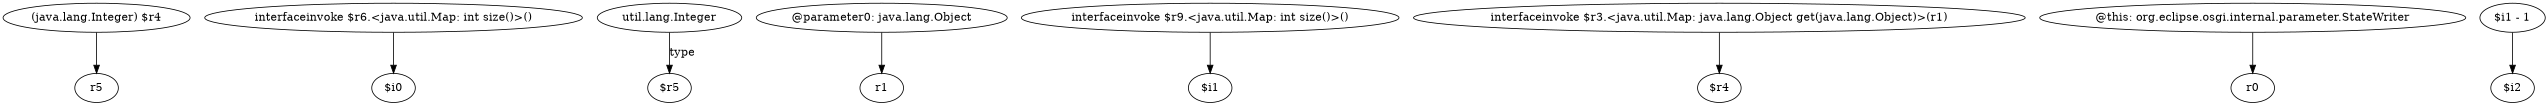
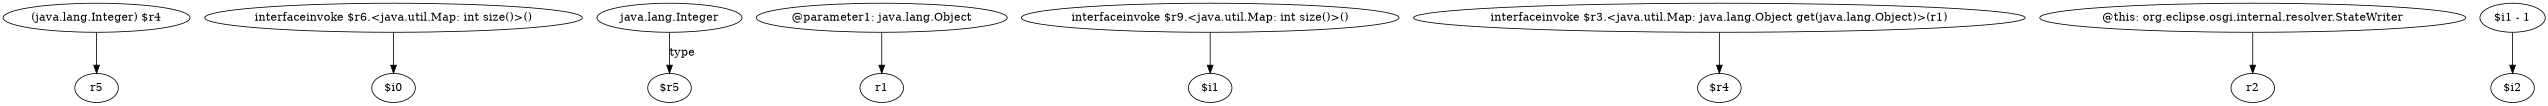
(670, 18) -> (670, 18)
(882, 18) -> (882, 18)
(2253, 18) -> (2253, 18)
(2253, 88) -> (2253, 88)
